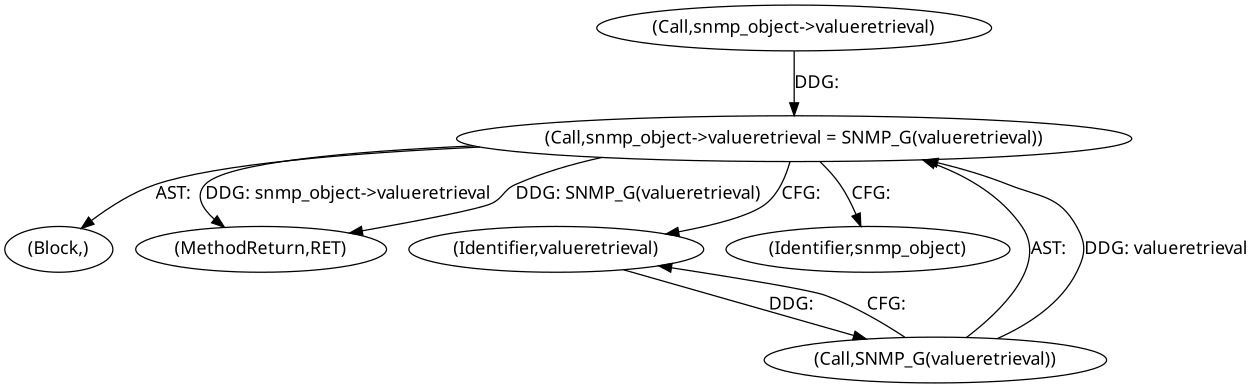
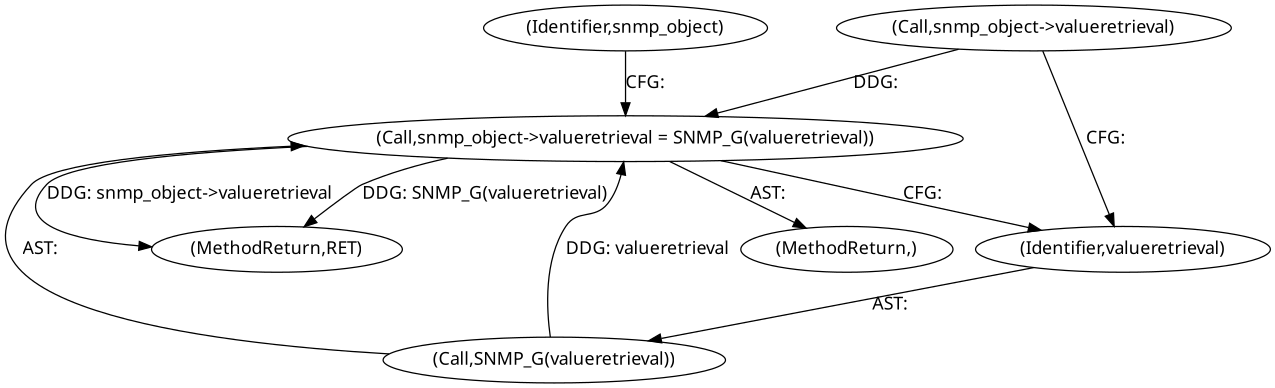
(841, 186) -> (626, 77)
(59, 249) -> (847, 249)
(793, 288) -> (1076, 133)
(794, 305) -> (893, 305)
